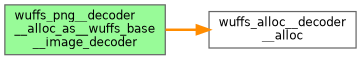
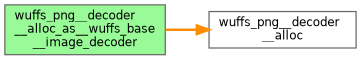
(283, 30) -> (283, 30)
